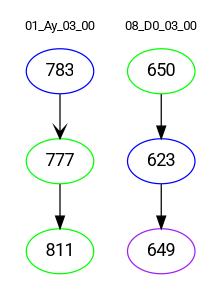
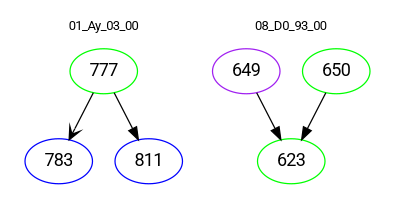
(161, 27) -> (291, 27)
(60, 110) -> (84, 111)
(161, 161) -> (291, 161)
(161, 200) -> (266, 111)
(60, 251) -> (149, 161)
